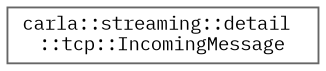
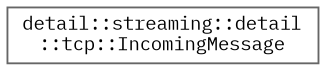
(163, 35) -> (163, 35)
